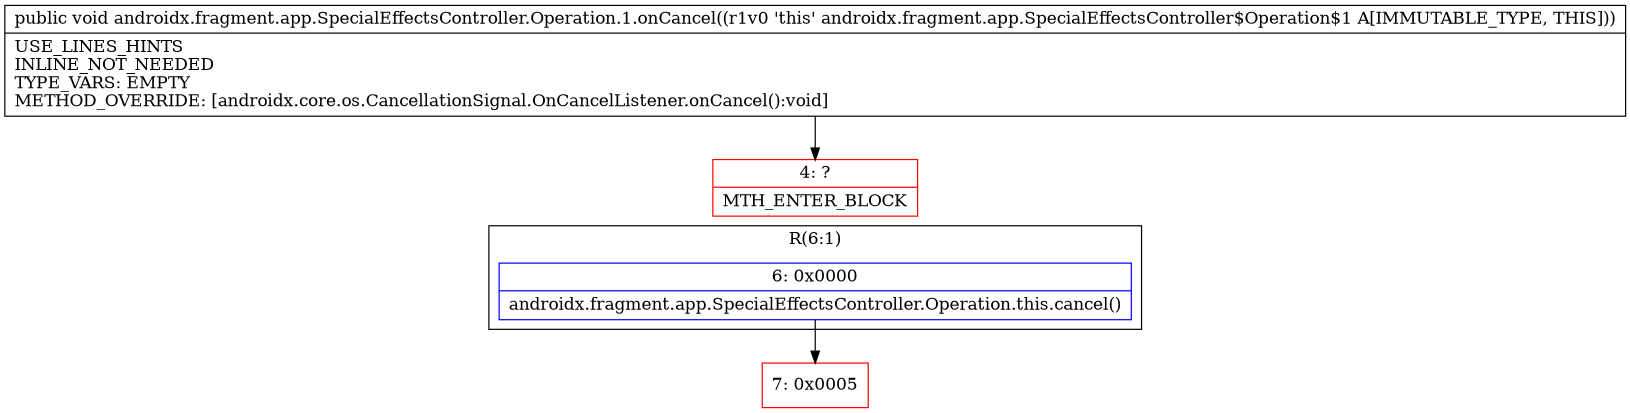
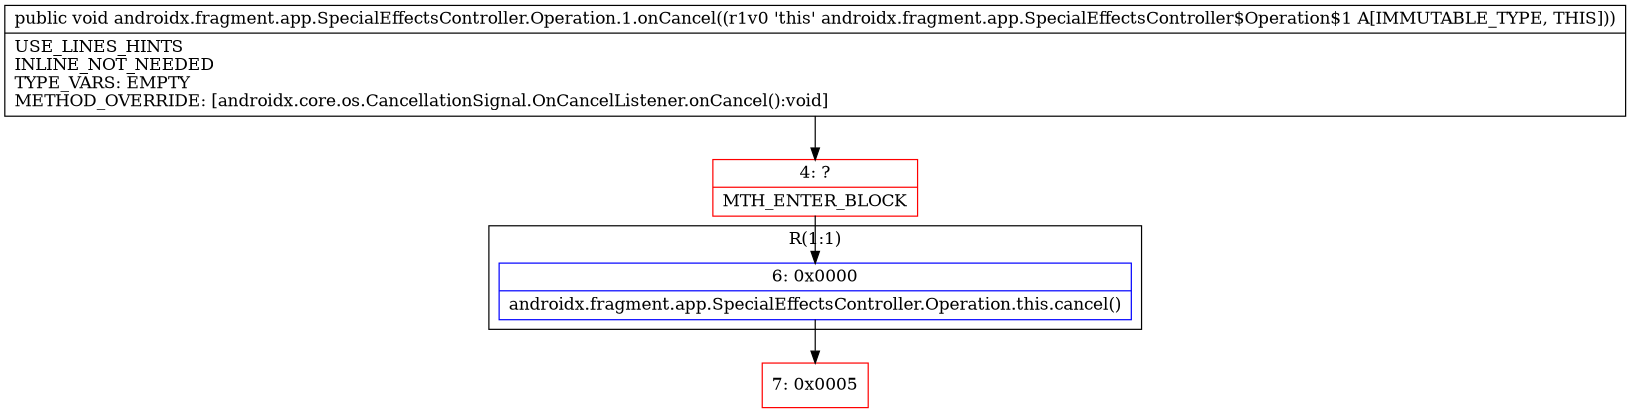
none -> (815, 233)
(815, 240) -> (815, 240)
